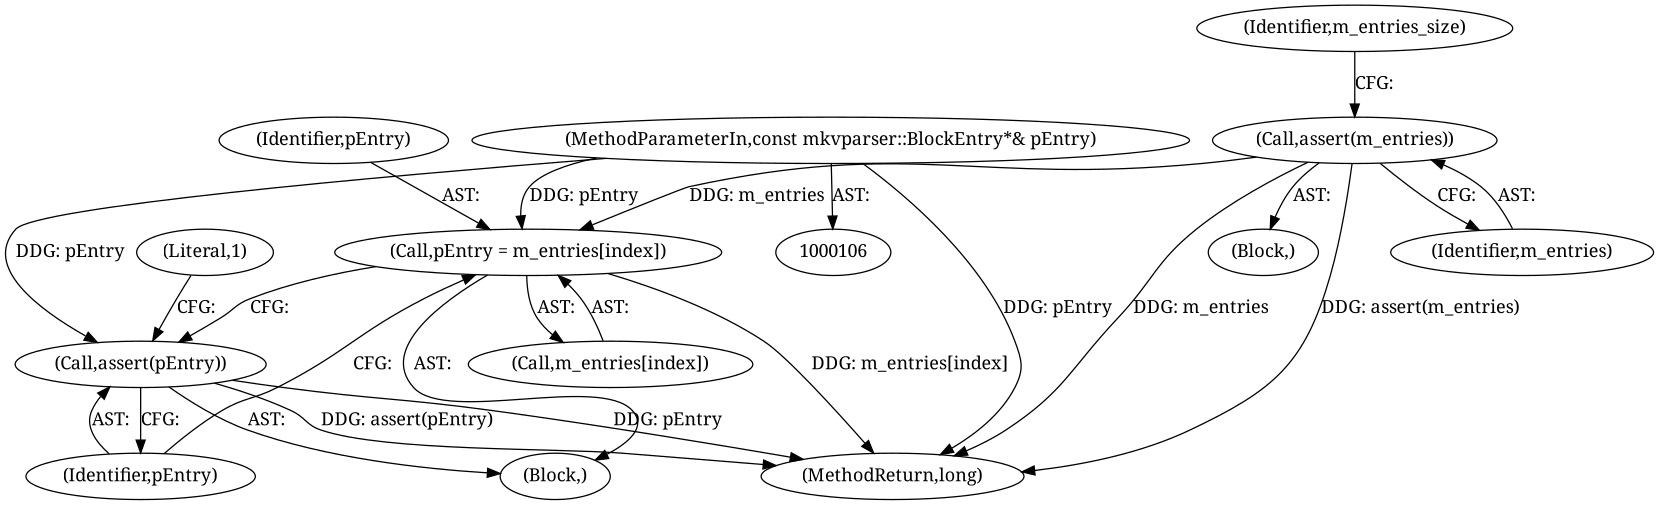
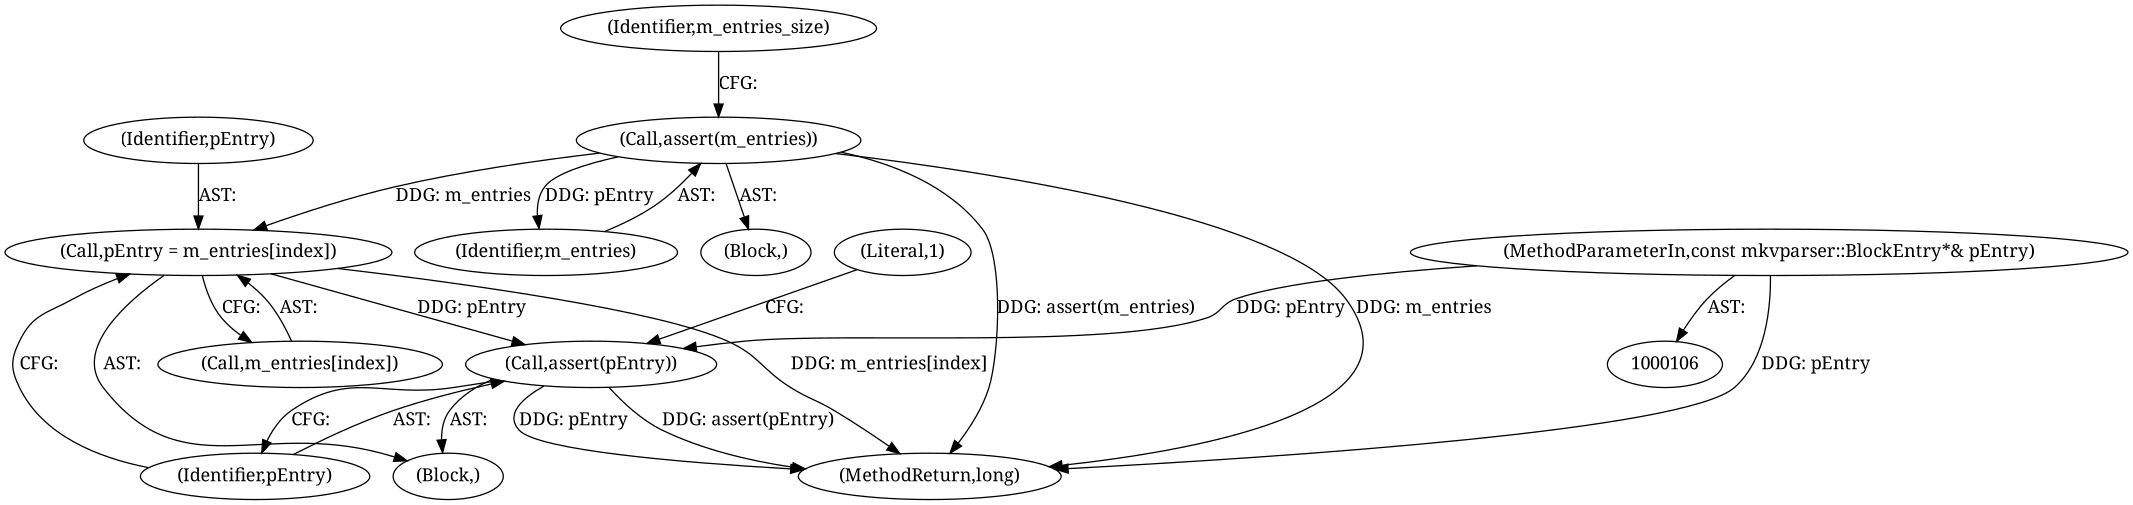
(547, 174) -> none
(1459, 196) -> (600, 196)
(272, 308) -> (472, 308)
(559, 308) -> (244, 308)
